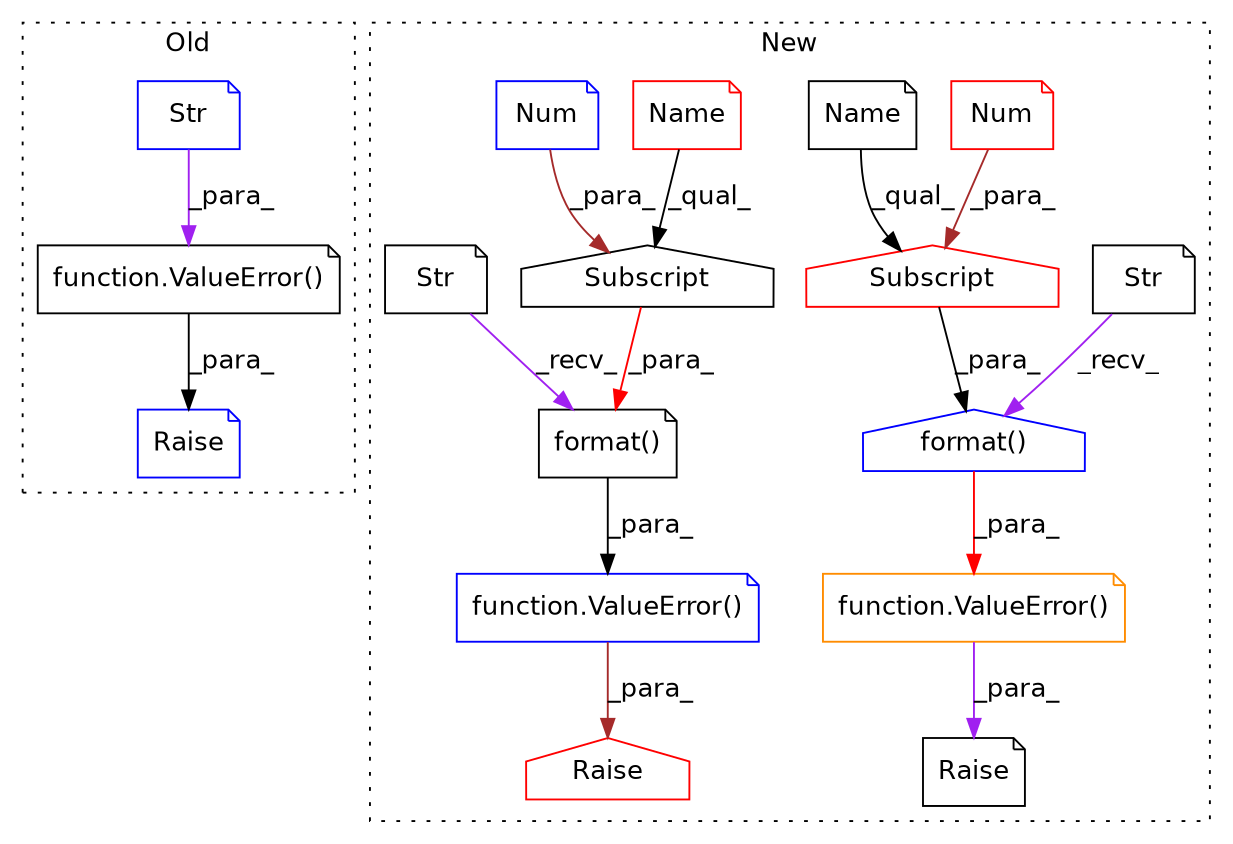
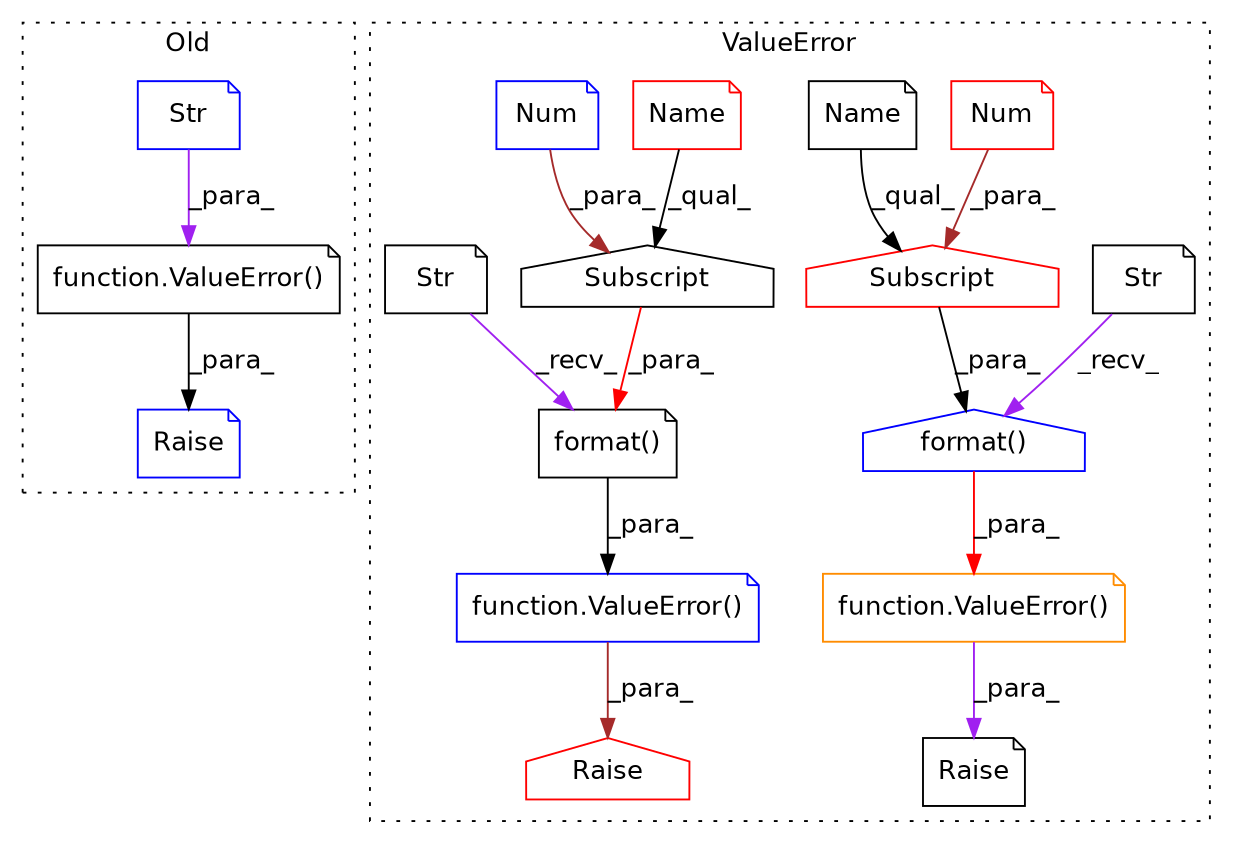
(790, 44) -> (790, 44)
